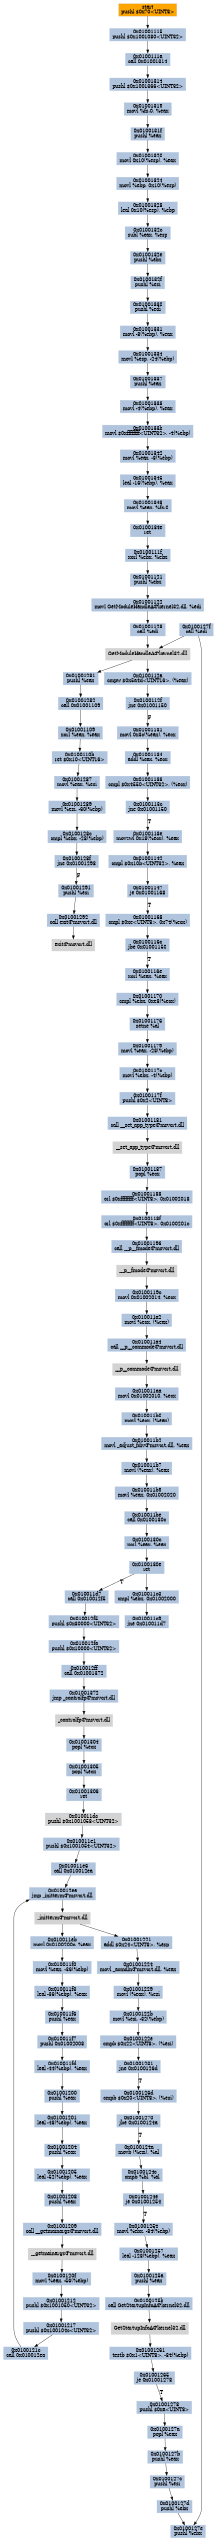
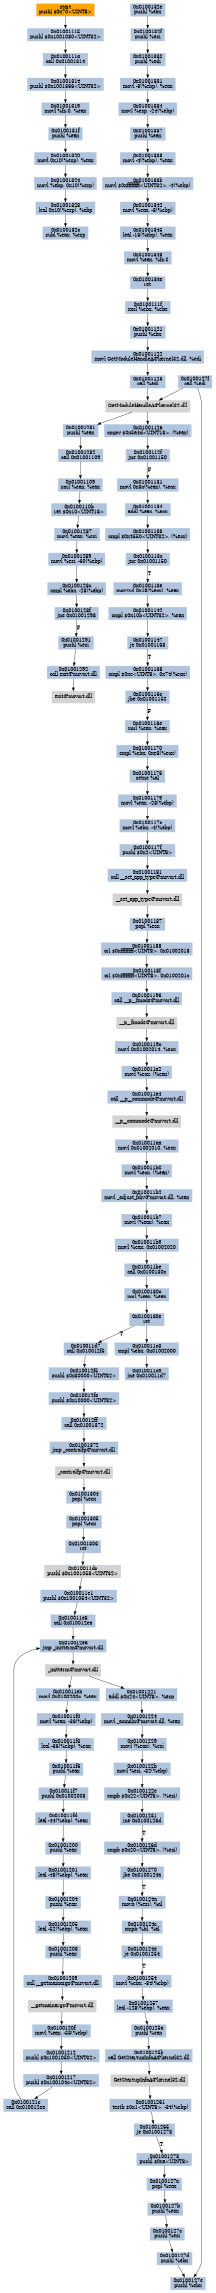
(148, 244) -> none
(149, 960) -> (149, 712)
